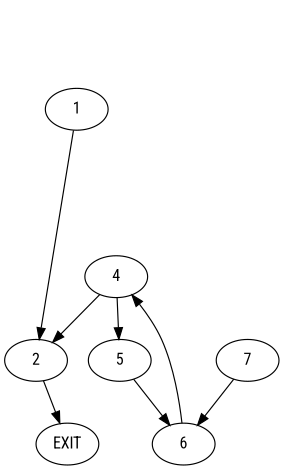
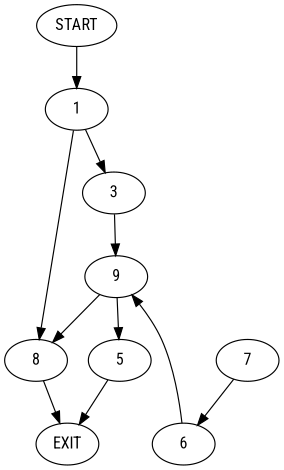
none -> (77, 26)
none -> (114, 193)
(116, 277) -> (116, 277)
(36, 360) -> (36, 360)
(148, 398) -> (97, 397)
